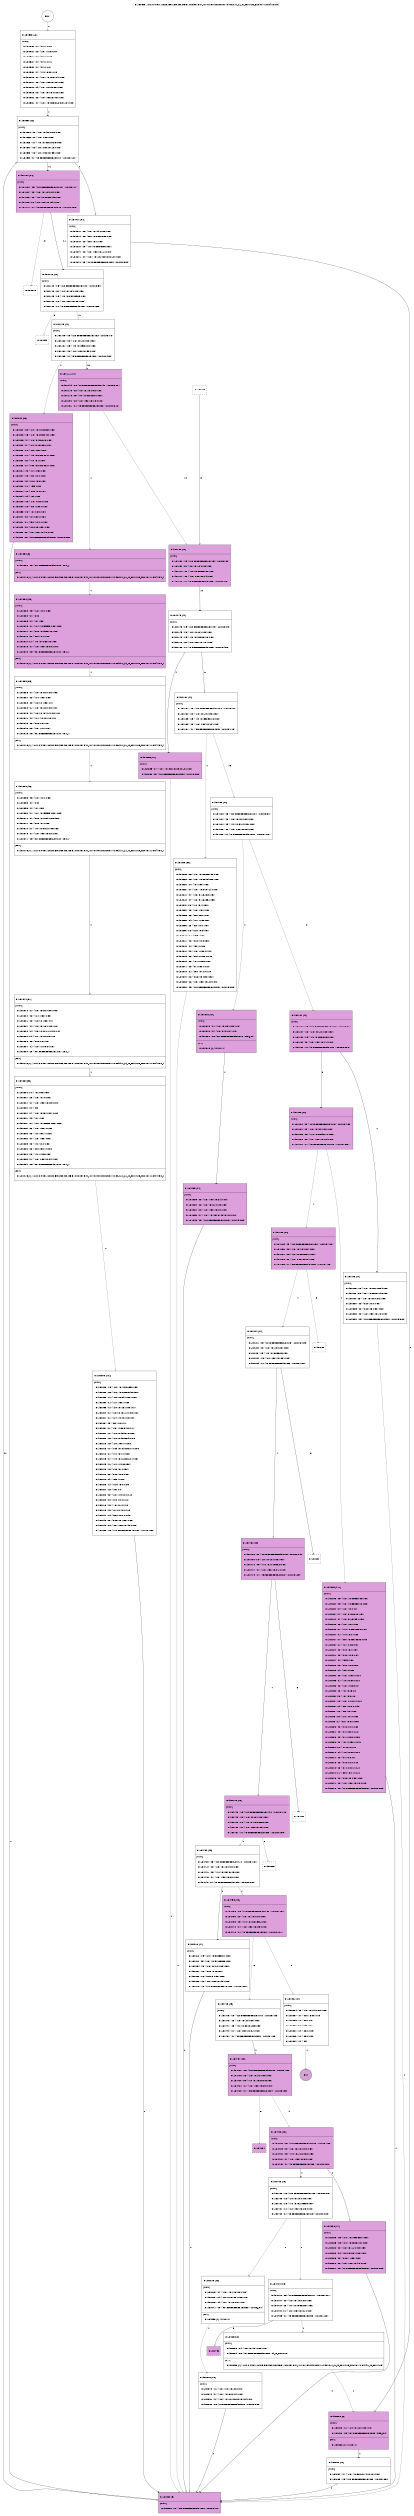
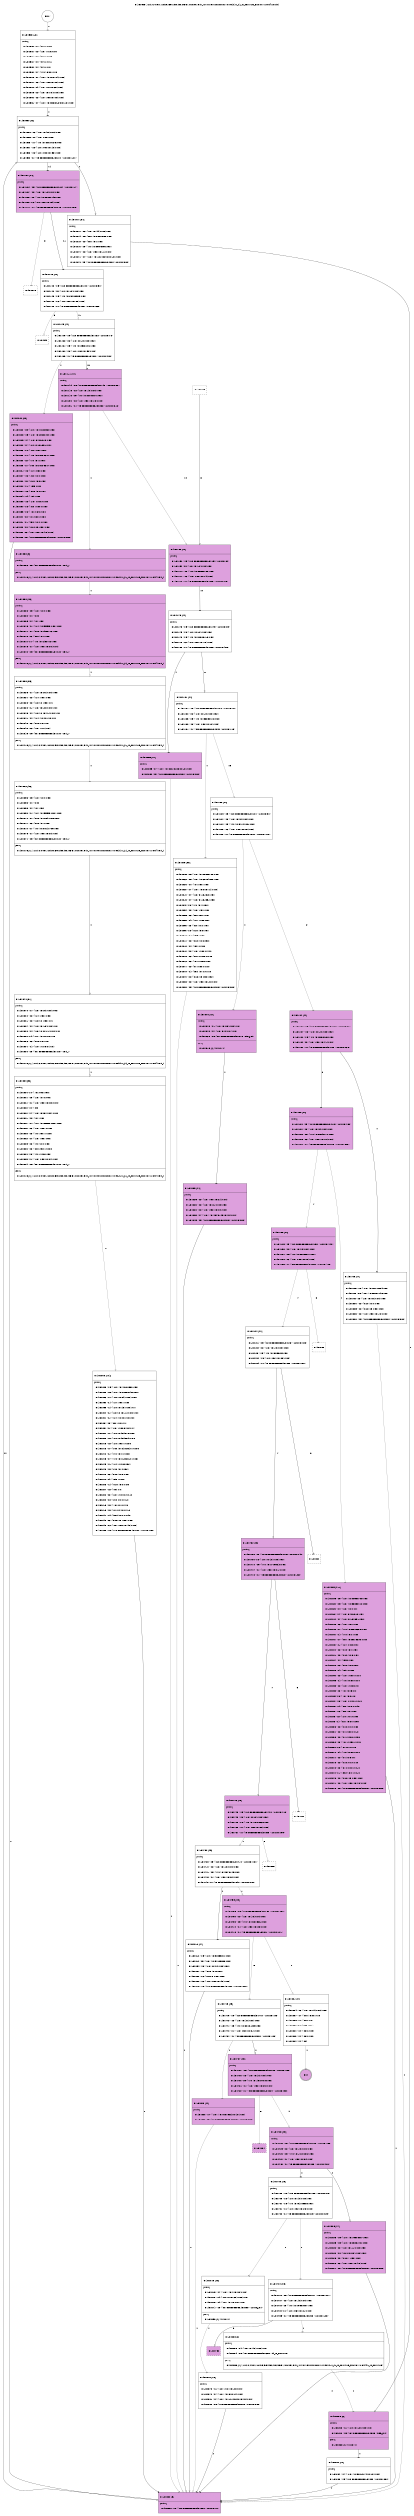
none -> (223, 2112)
